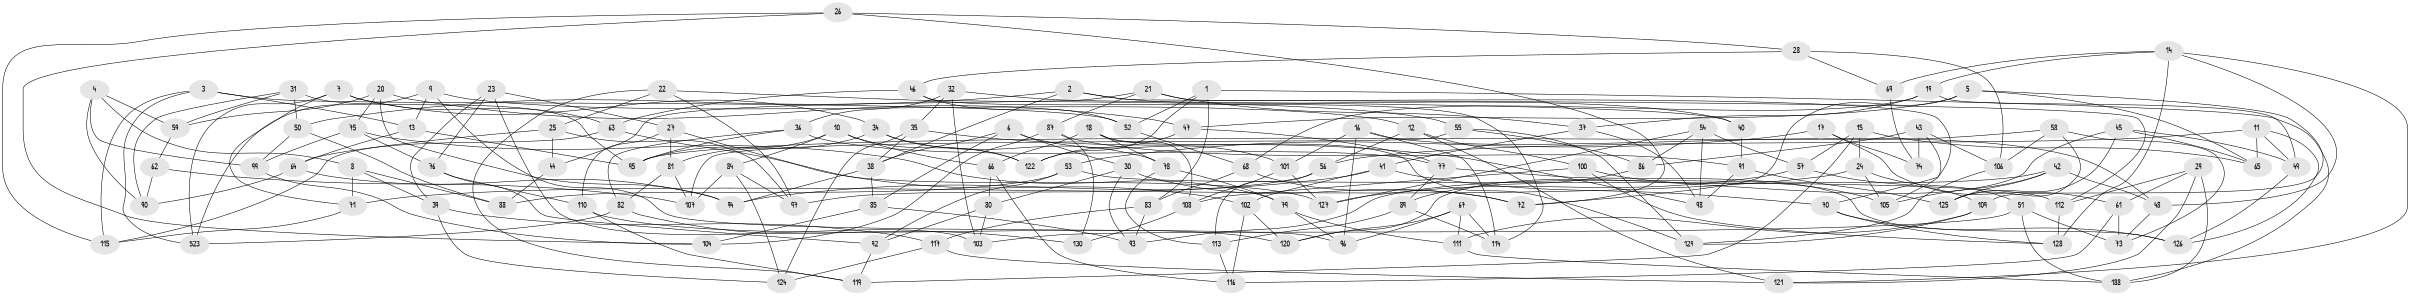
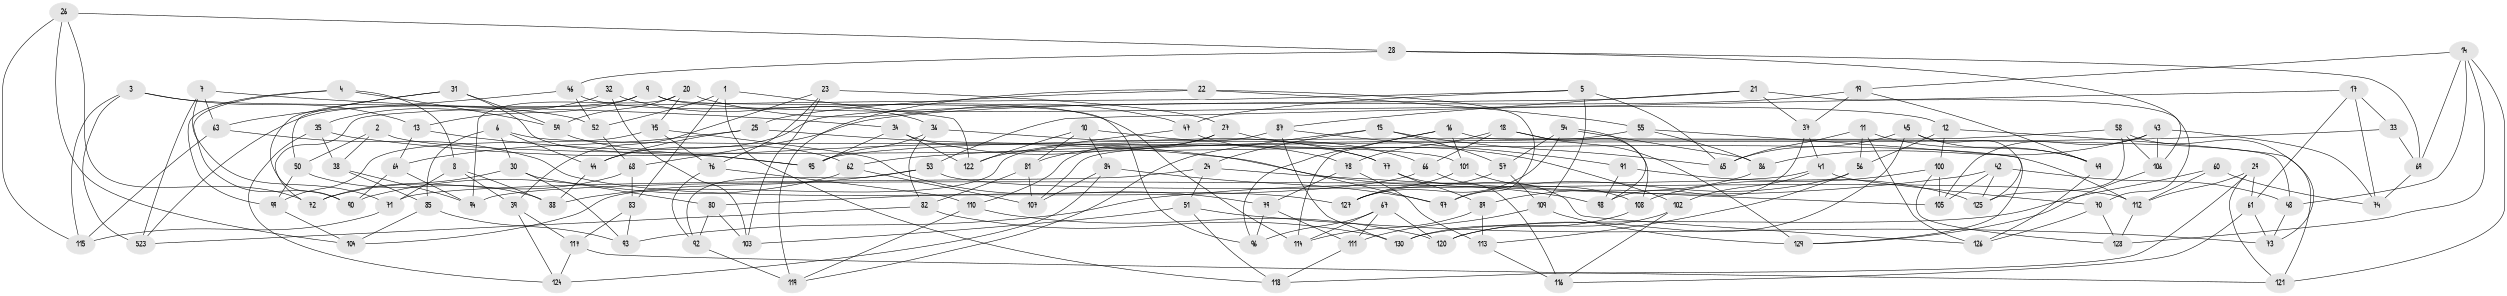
(1742, 128) -> none
none -> (2393, 128)
(939, 146) -> (545, 148)
none -> (2217, 167)
(2116, 283) -> (1276, 283)
